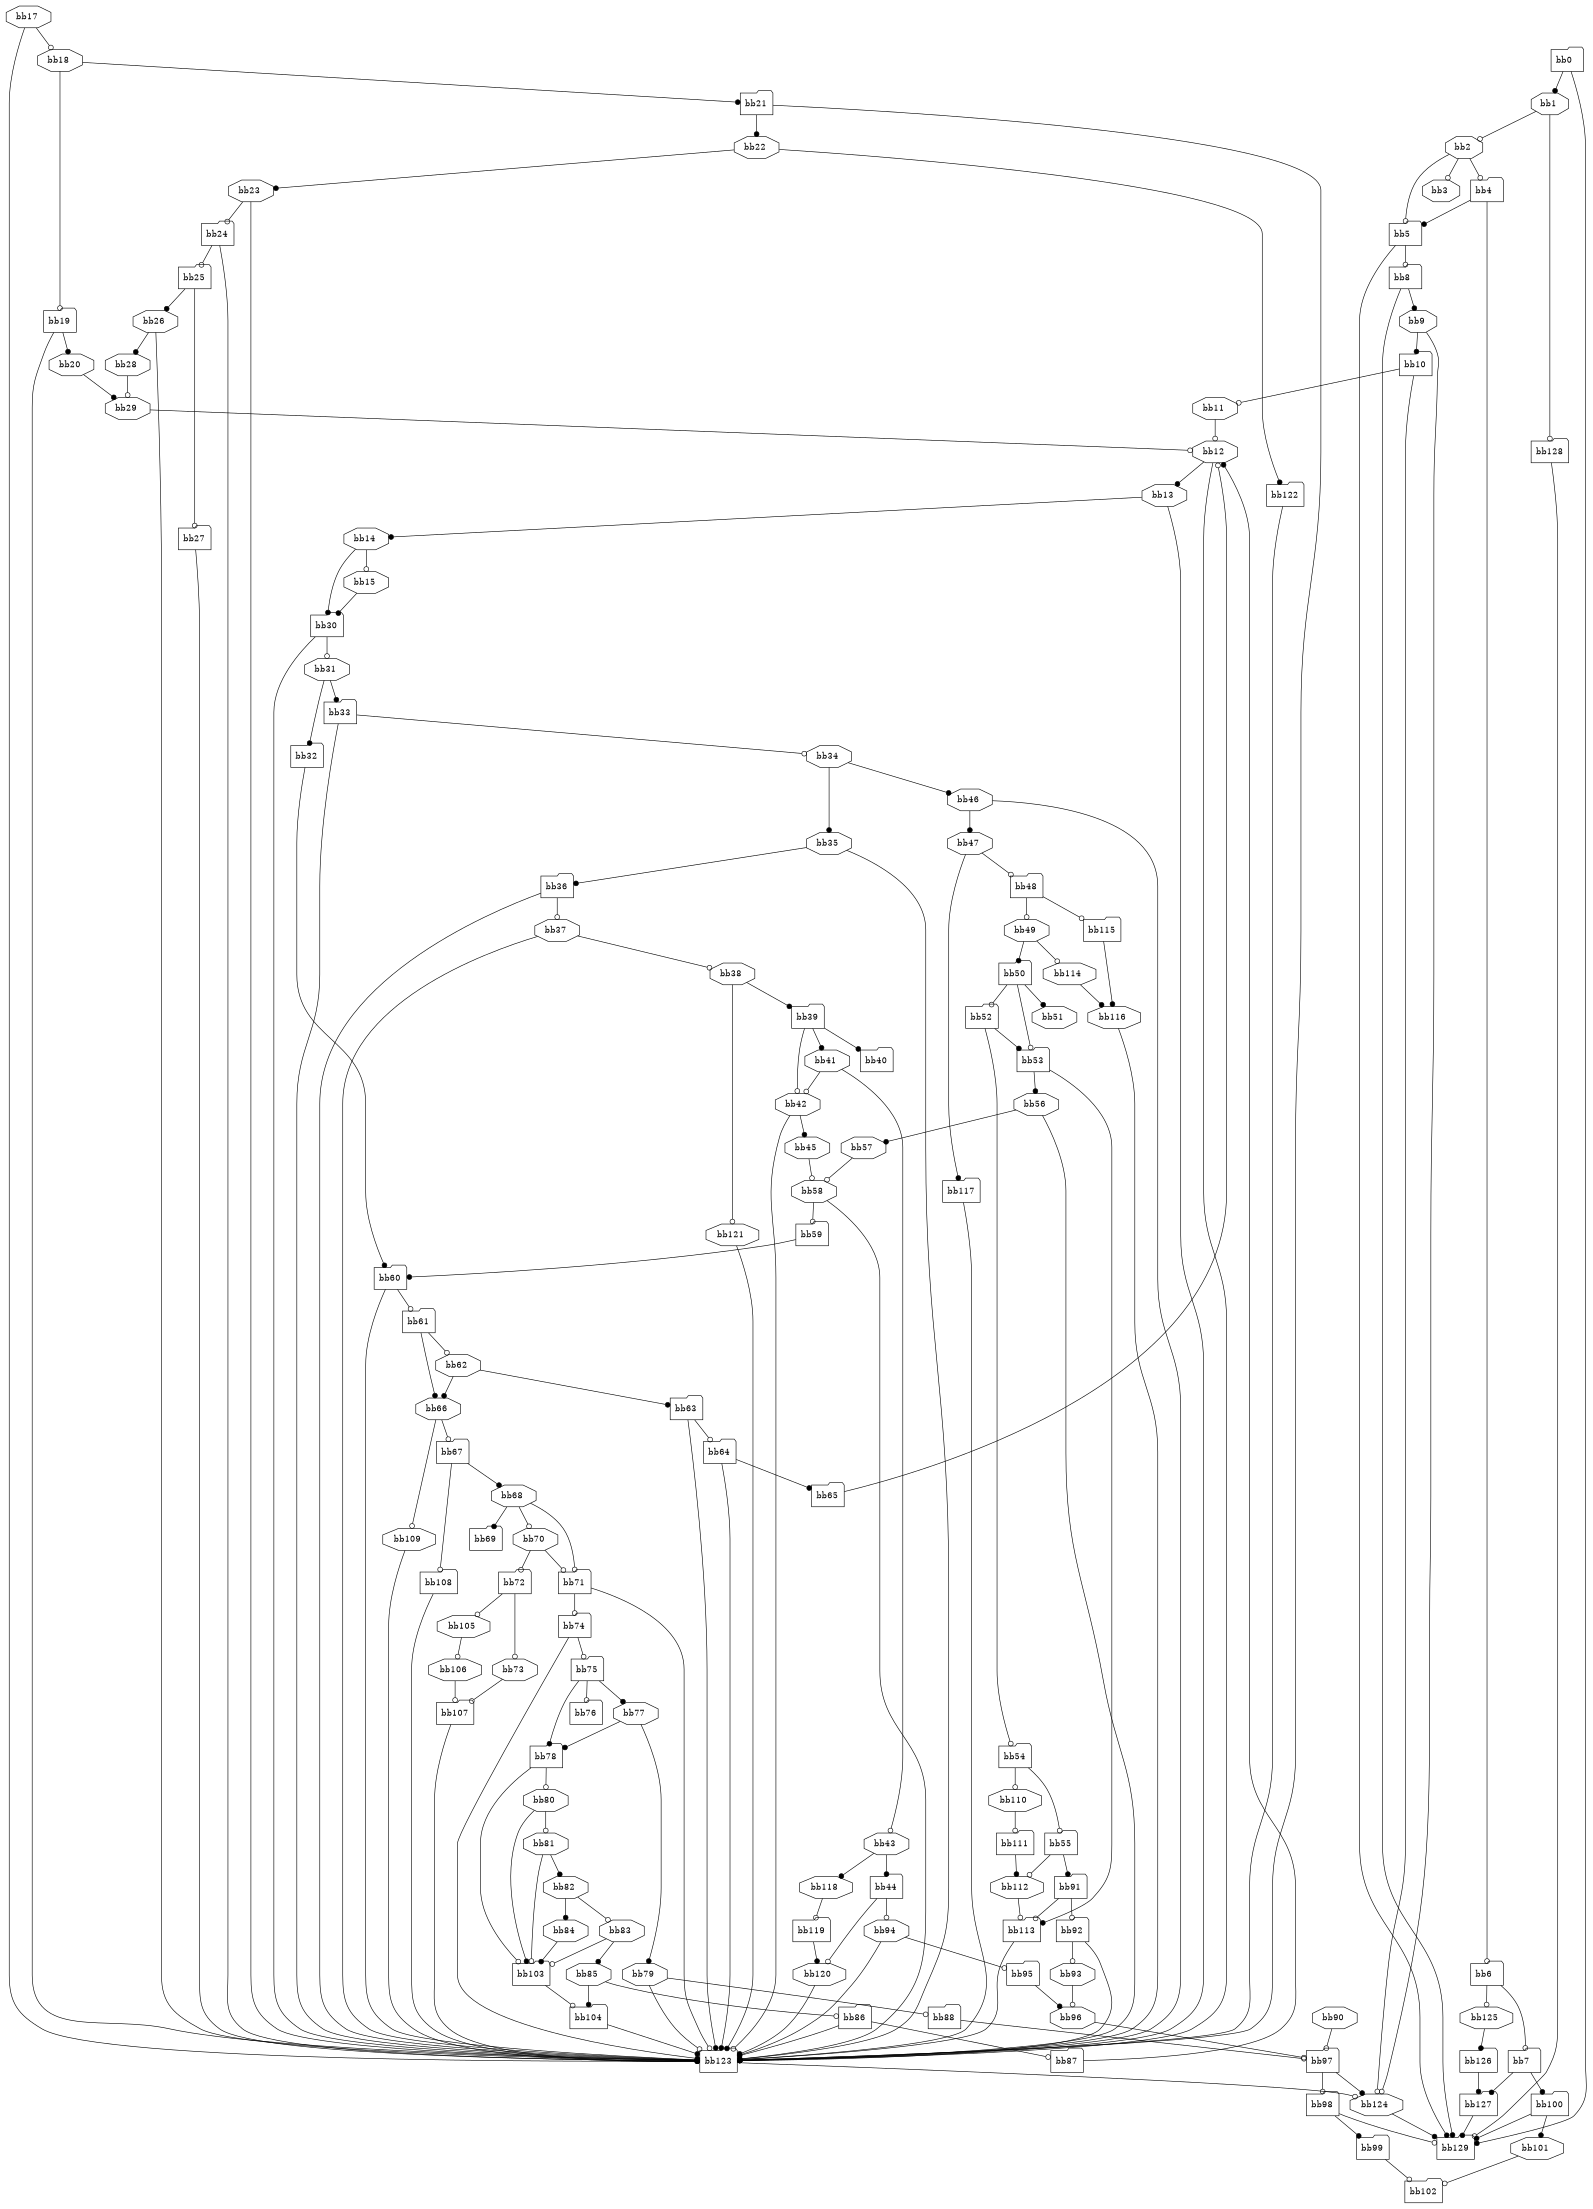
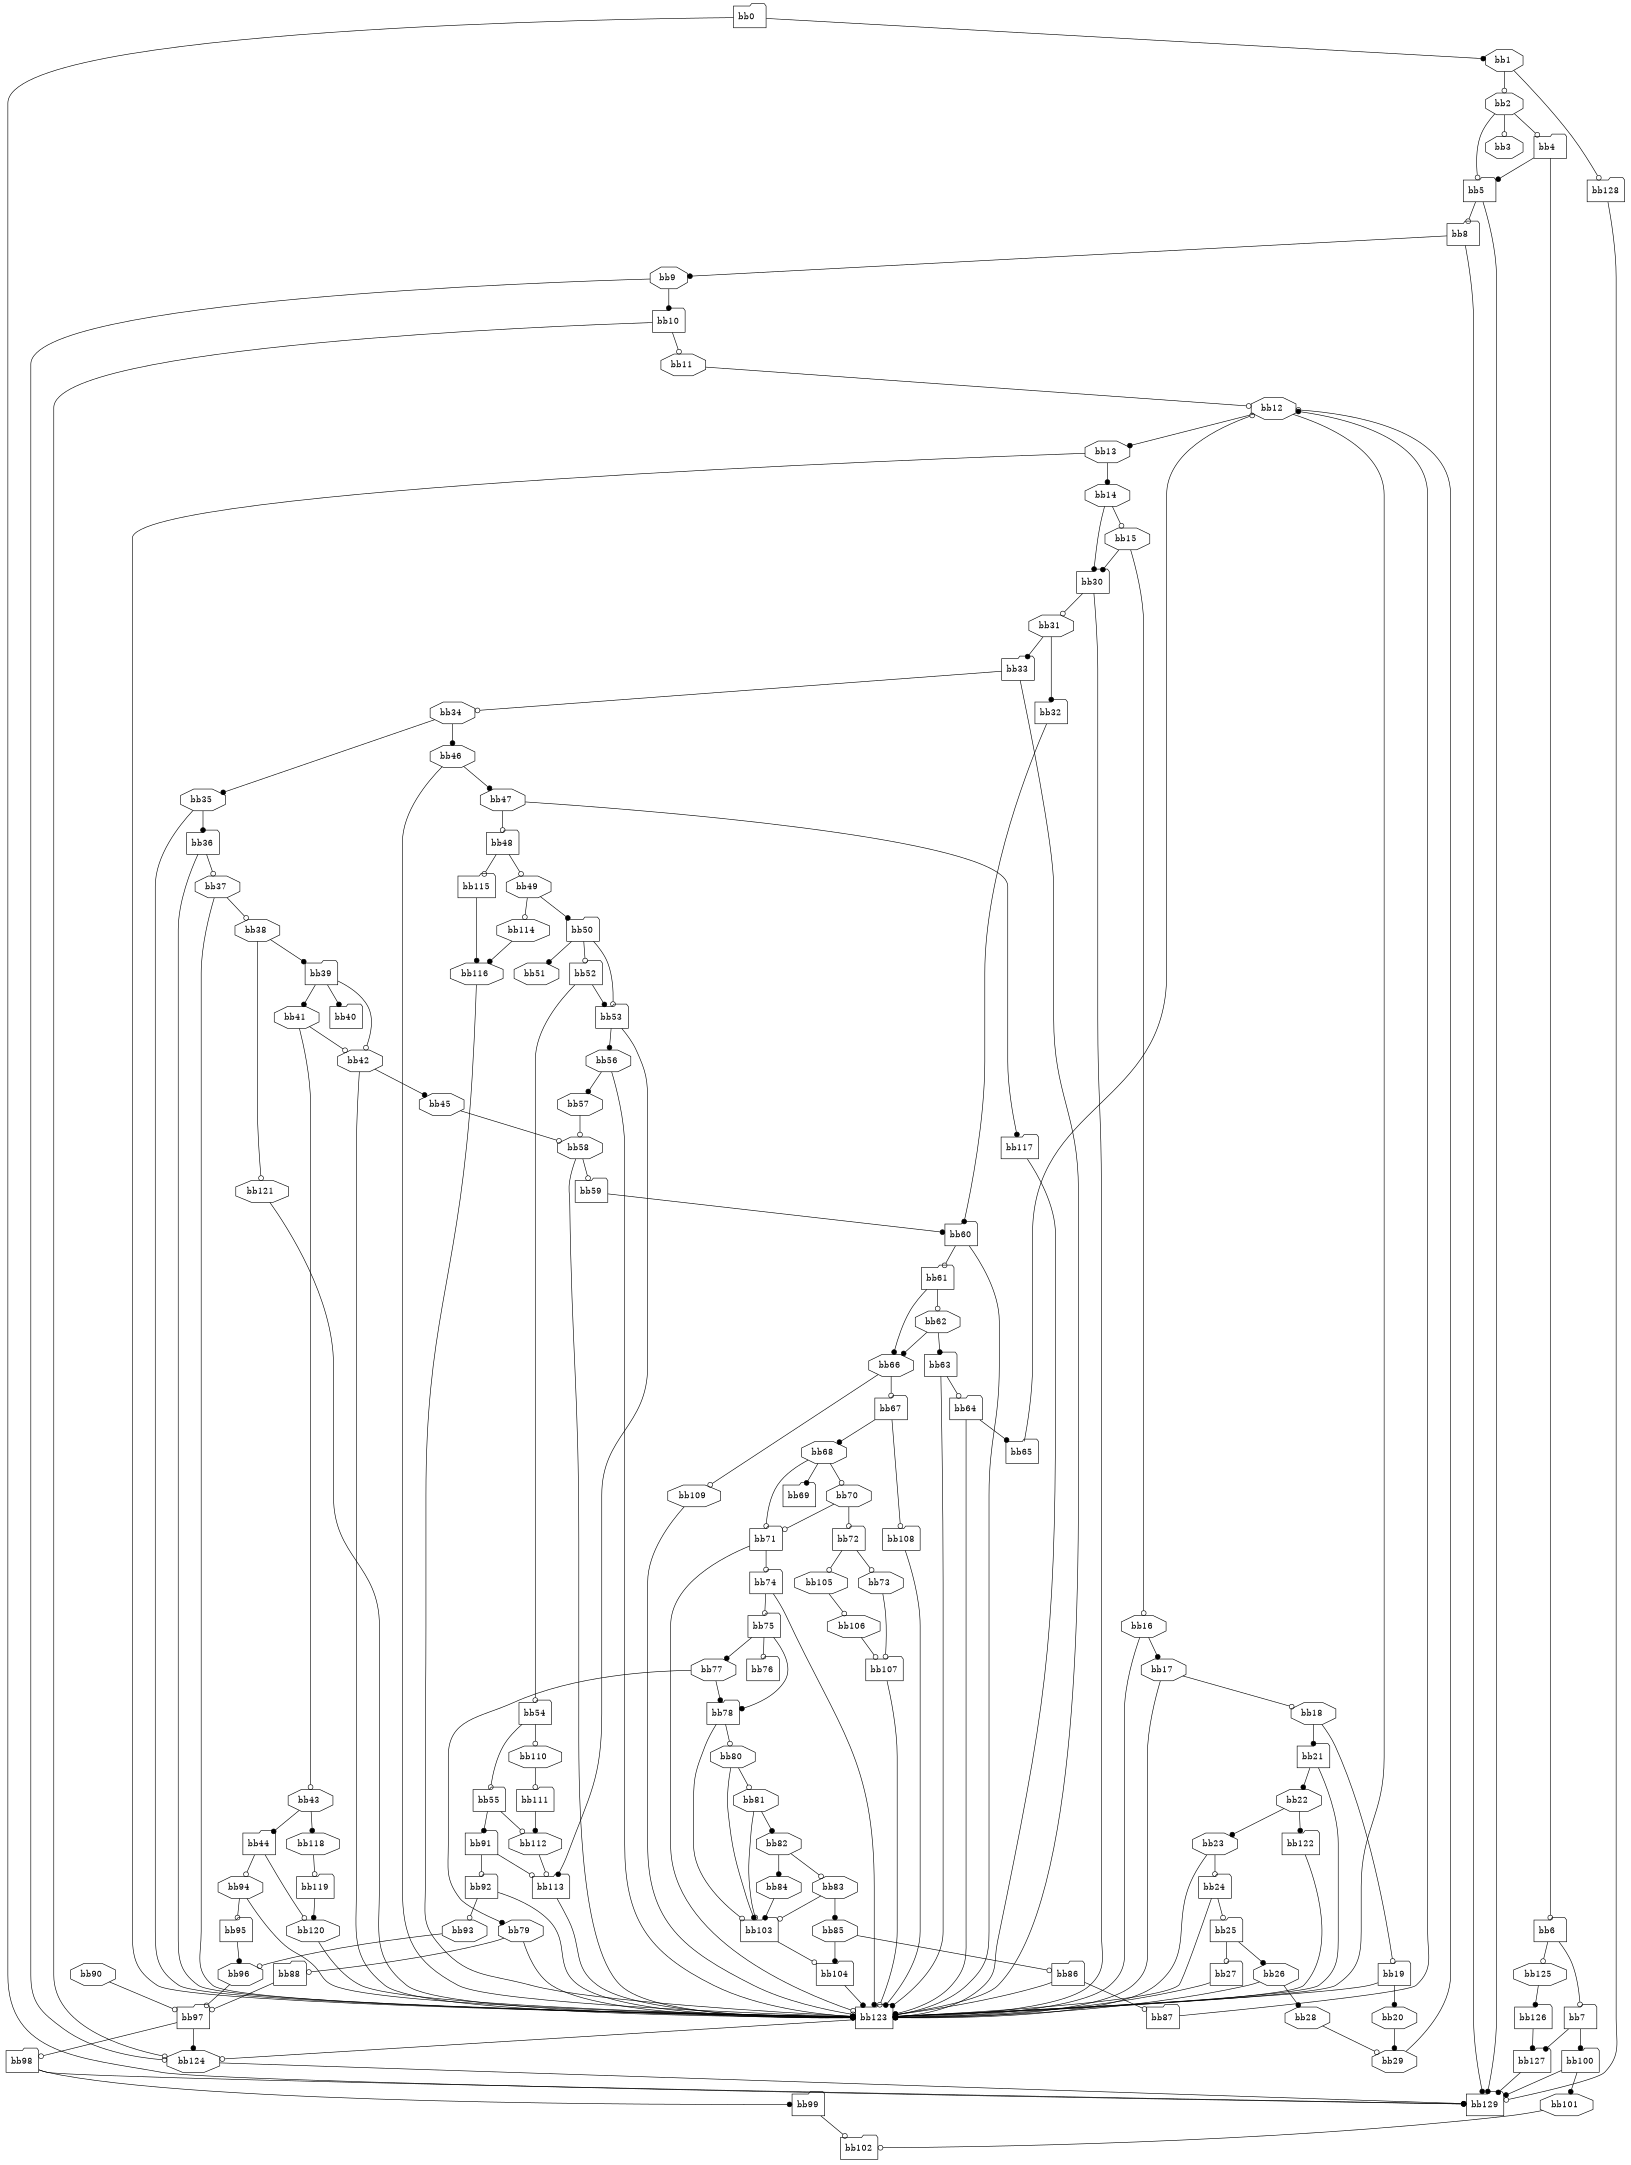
none -> (1144, 1626)
